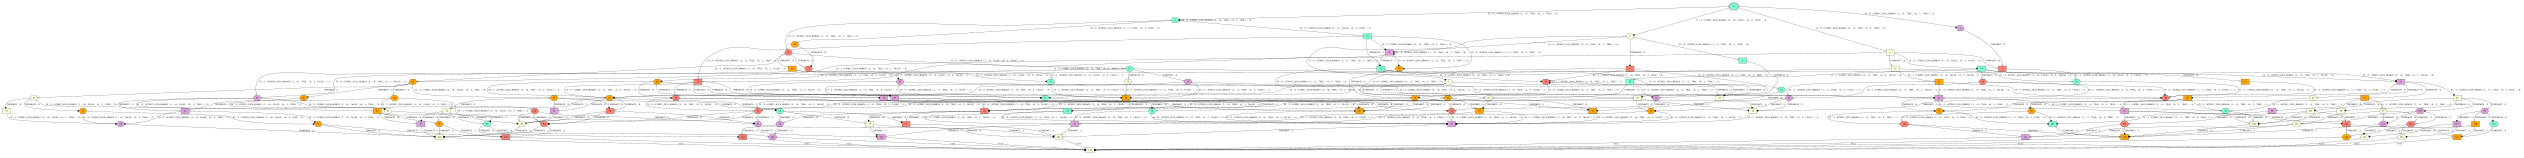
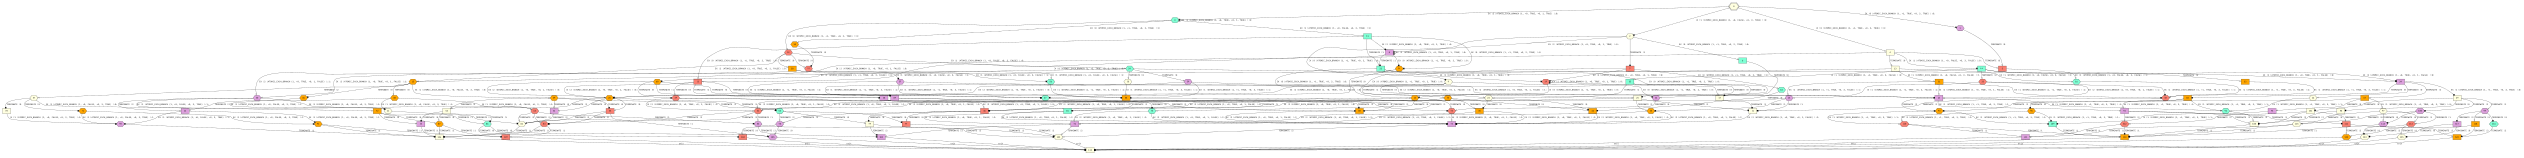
(1734, 6) -> (1734, 6)
(456, 111) -> (461, 102)
(684, 115) -> (687, 128)
